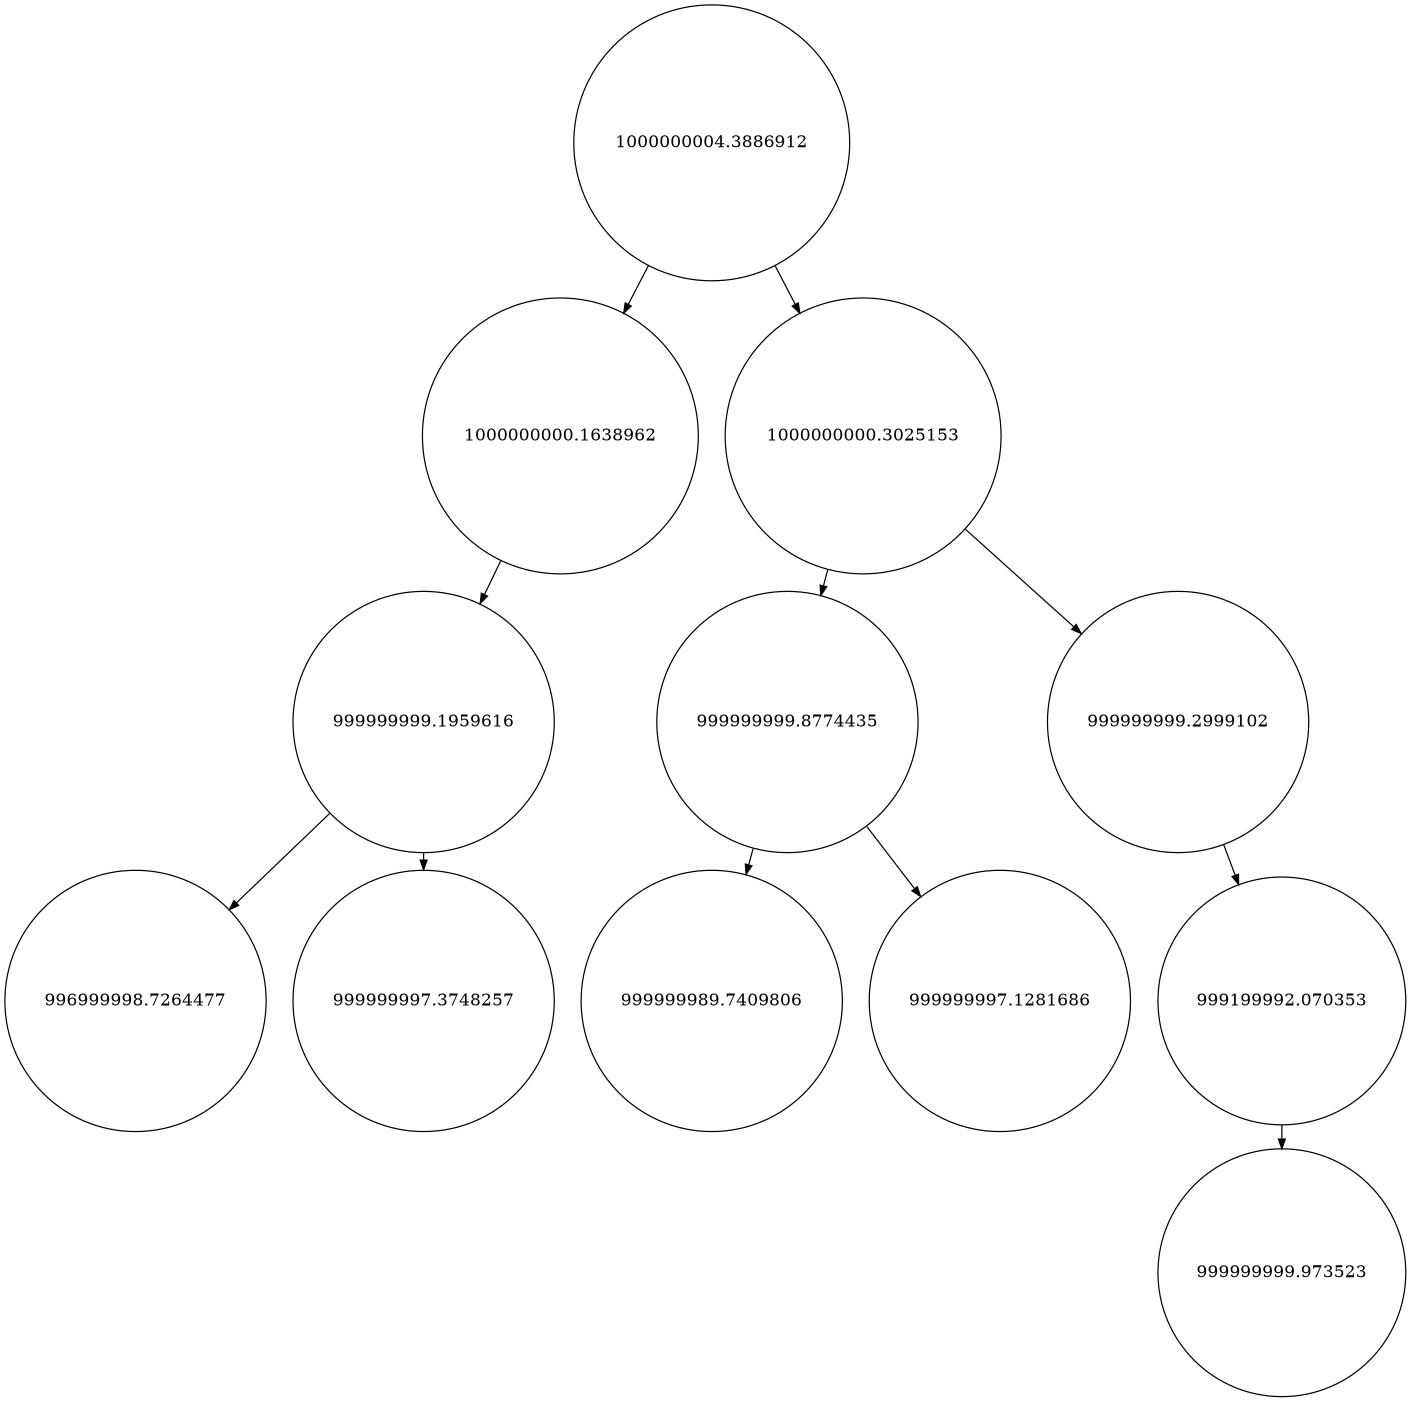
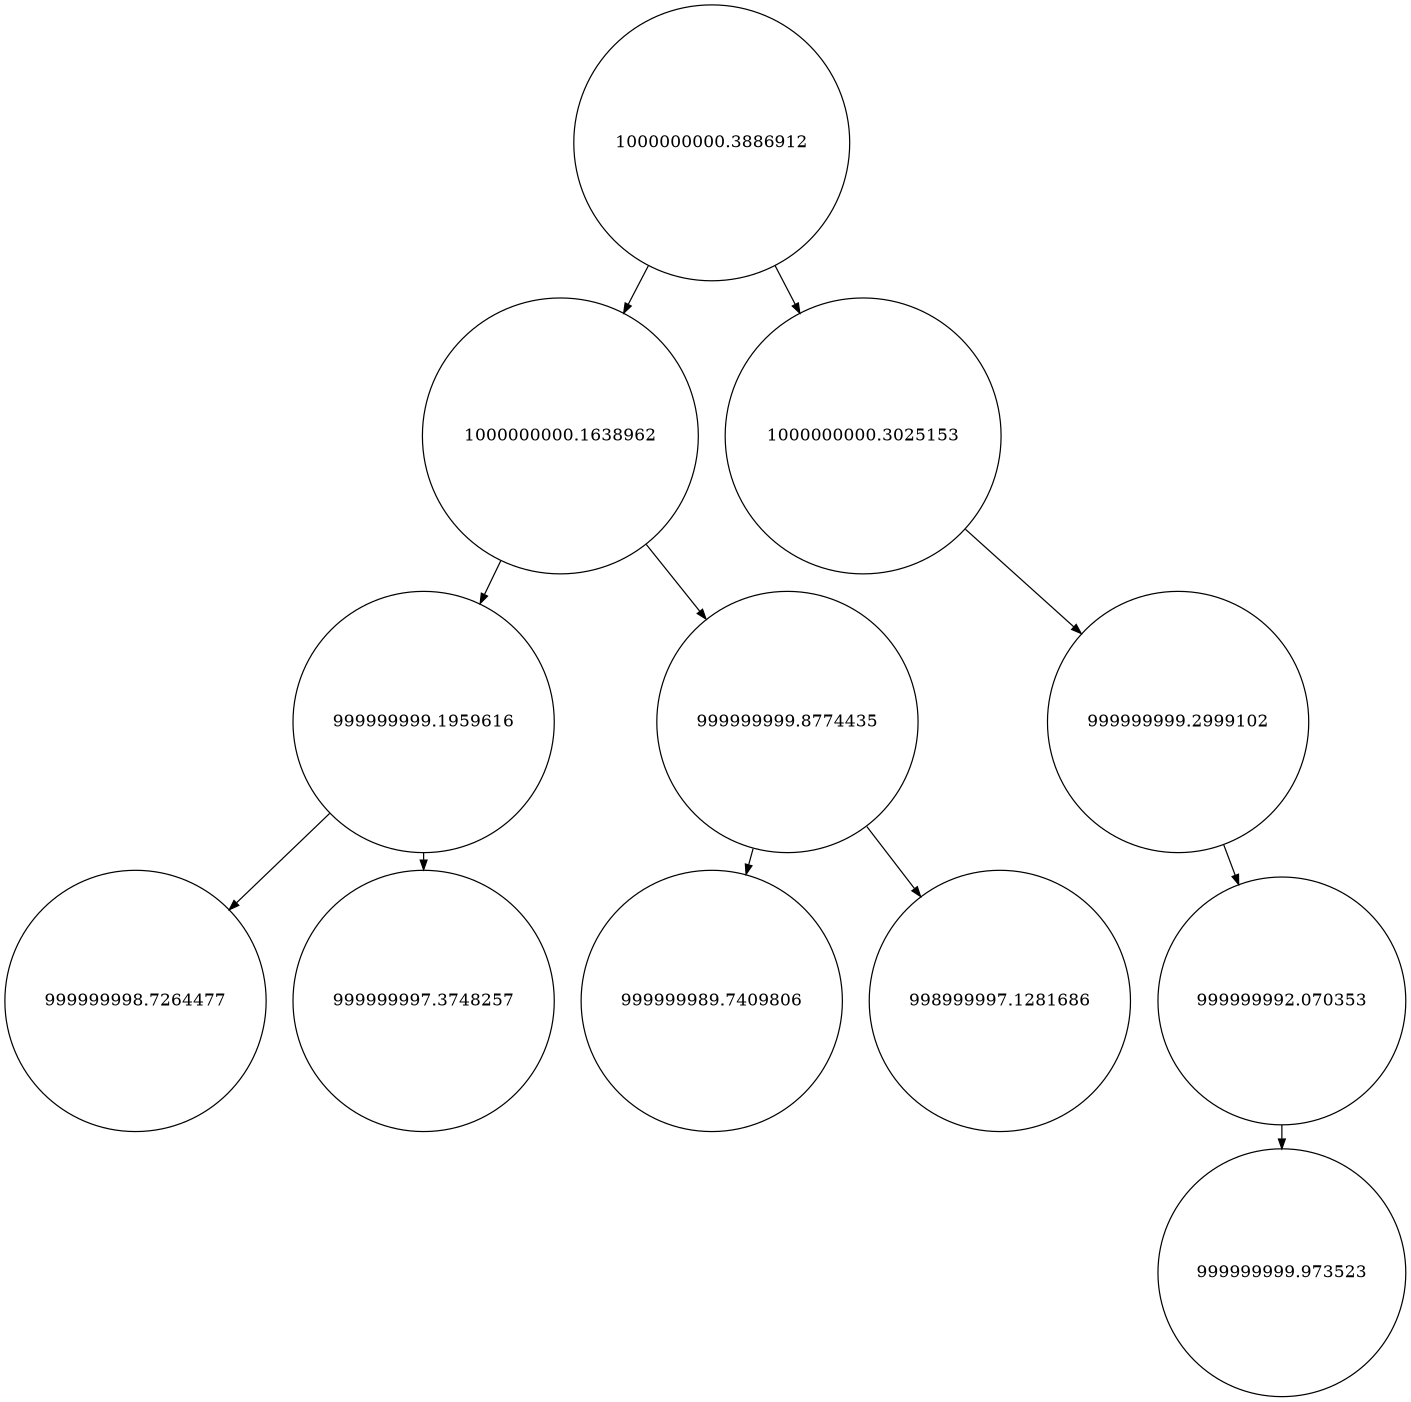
(712, 143) -> (712, 143)
(826, 578) -> (673, 578)
(136, 1001) -> (136, 1001)
(1000, 1001) -> (1000, 1001)
(1282, 1001) -> (1282, 1001)
